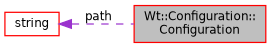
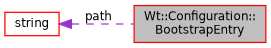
(200, 24) -> (200, 24)
